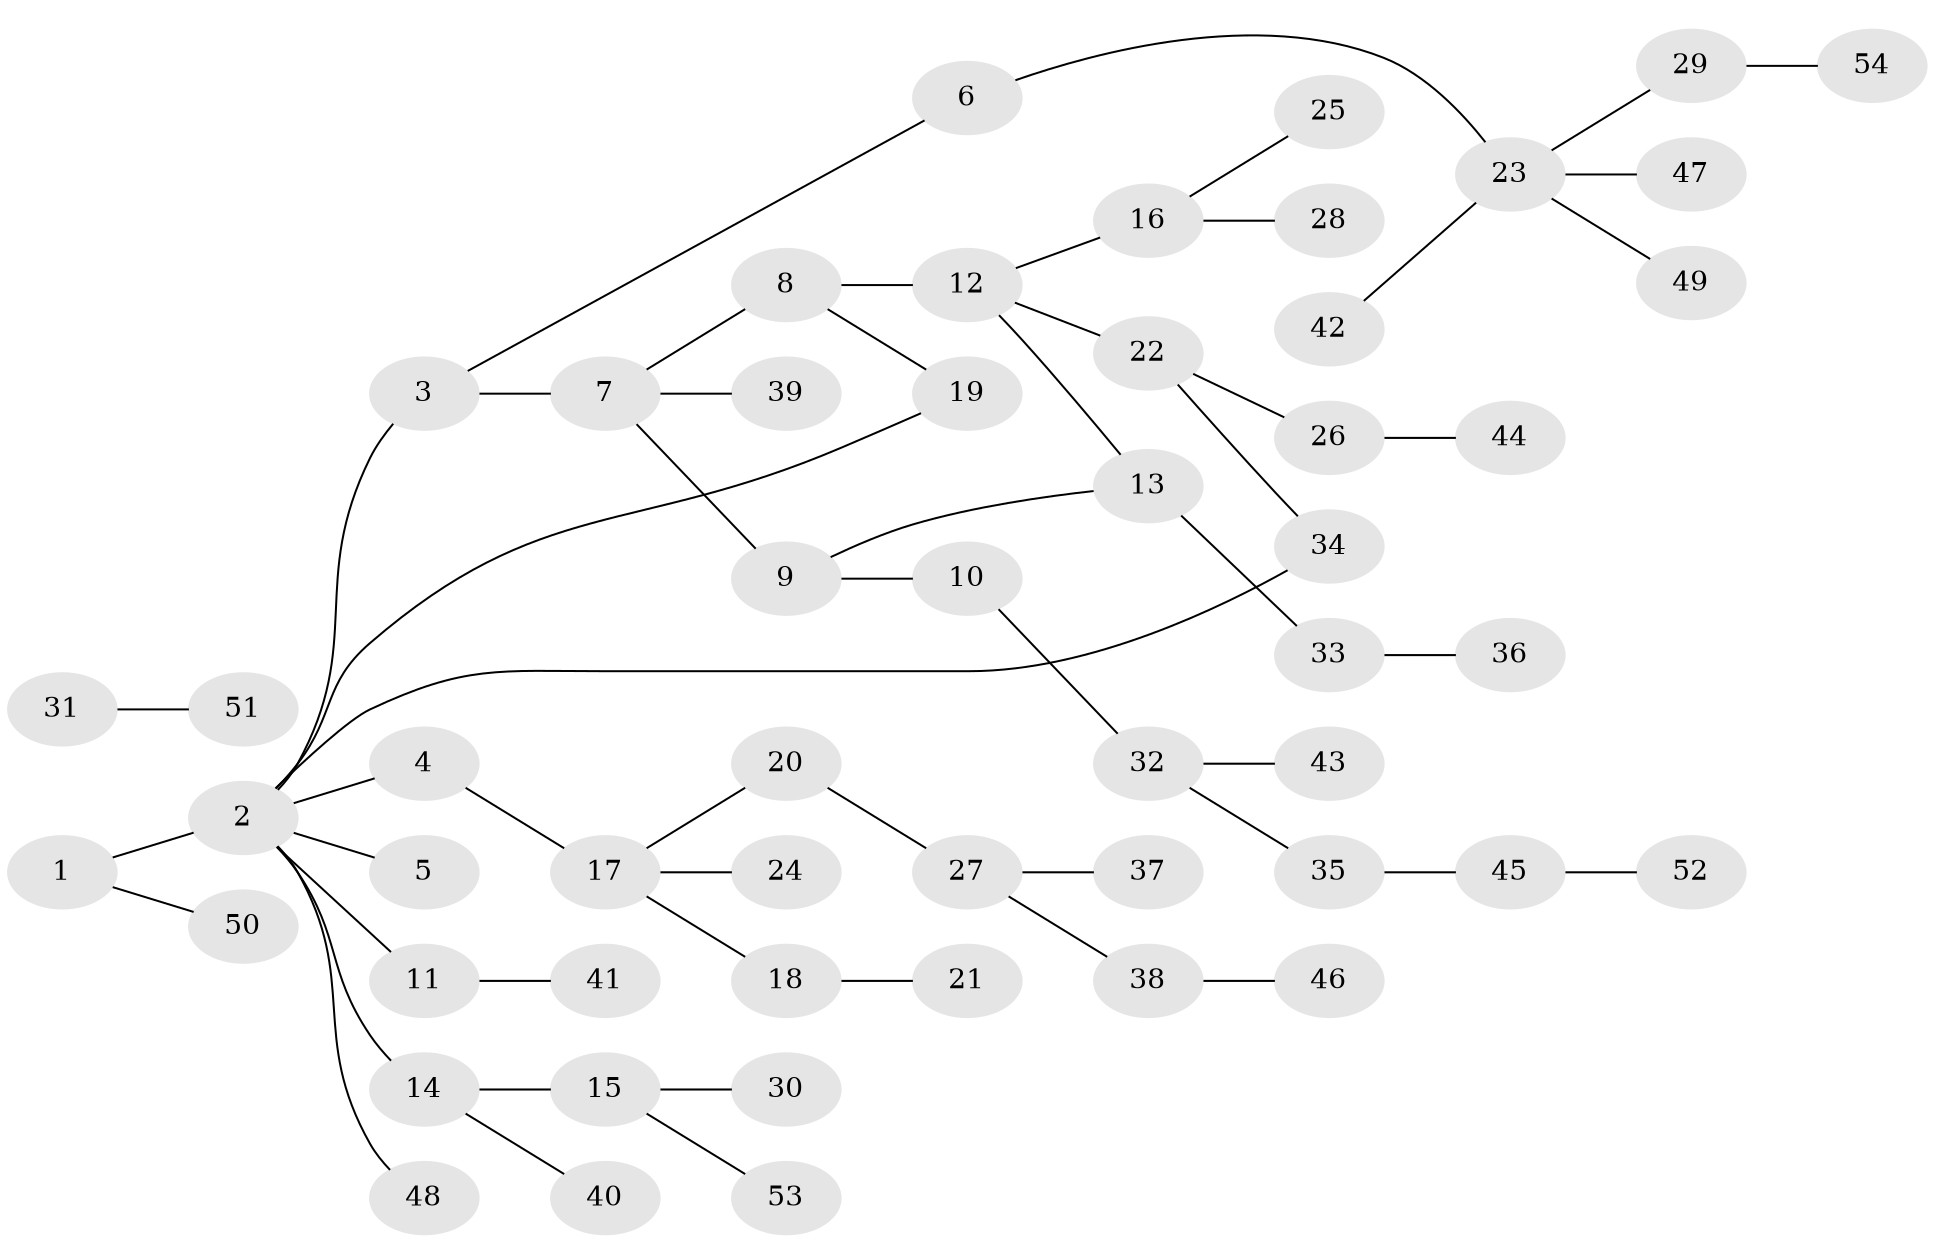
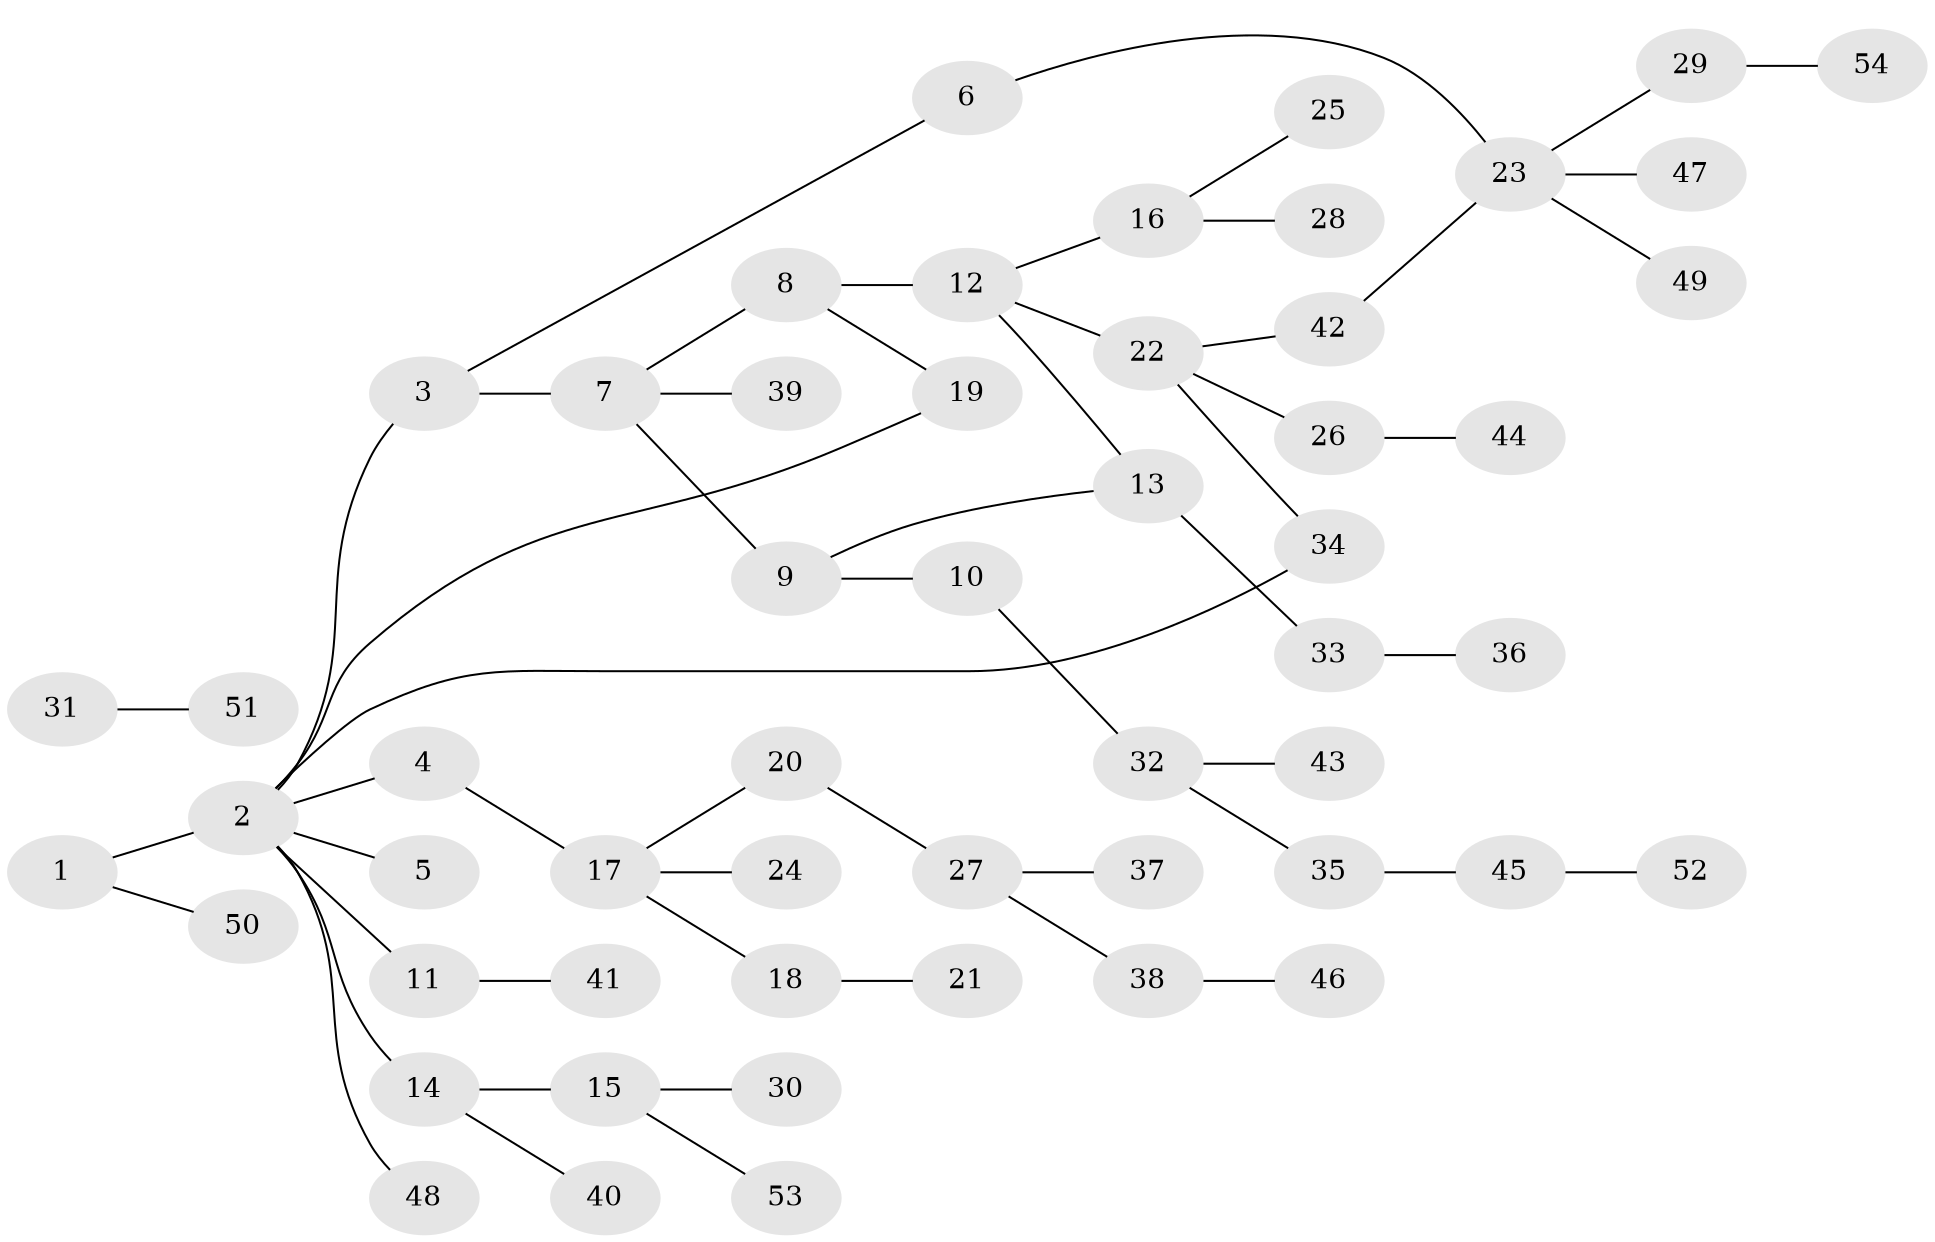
none -> (1239, 341)
